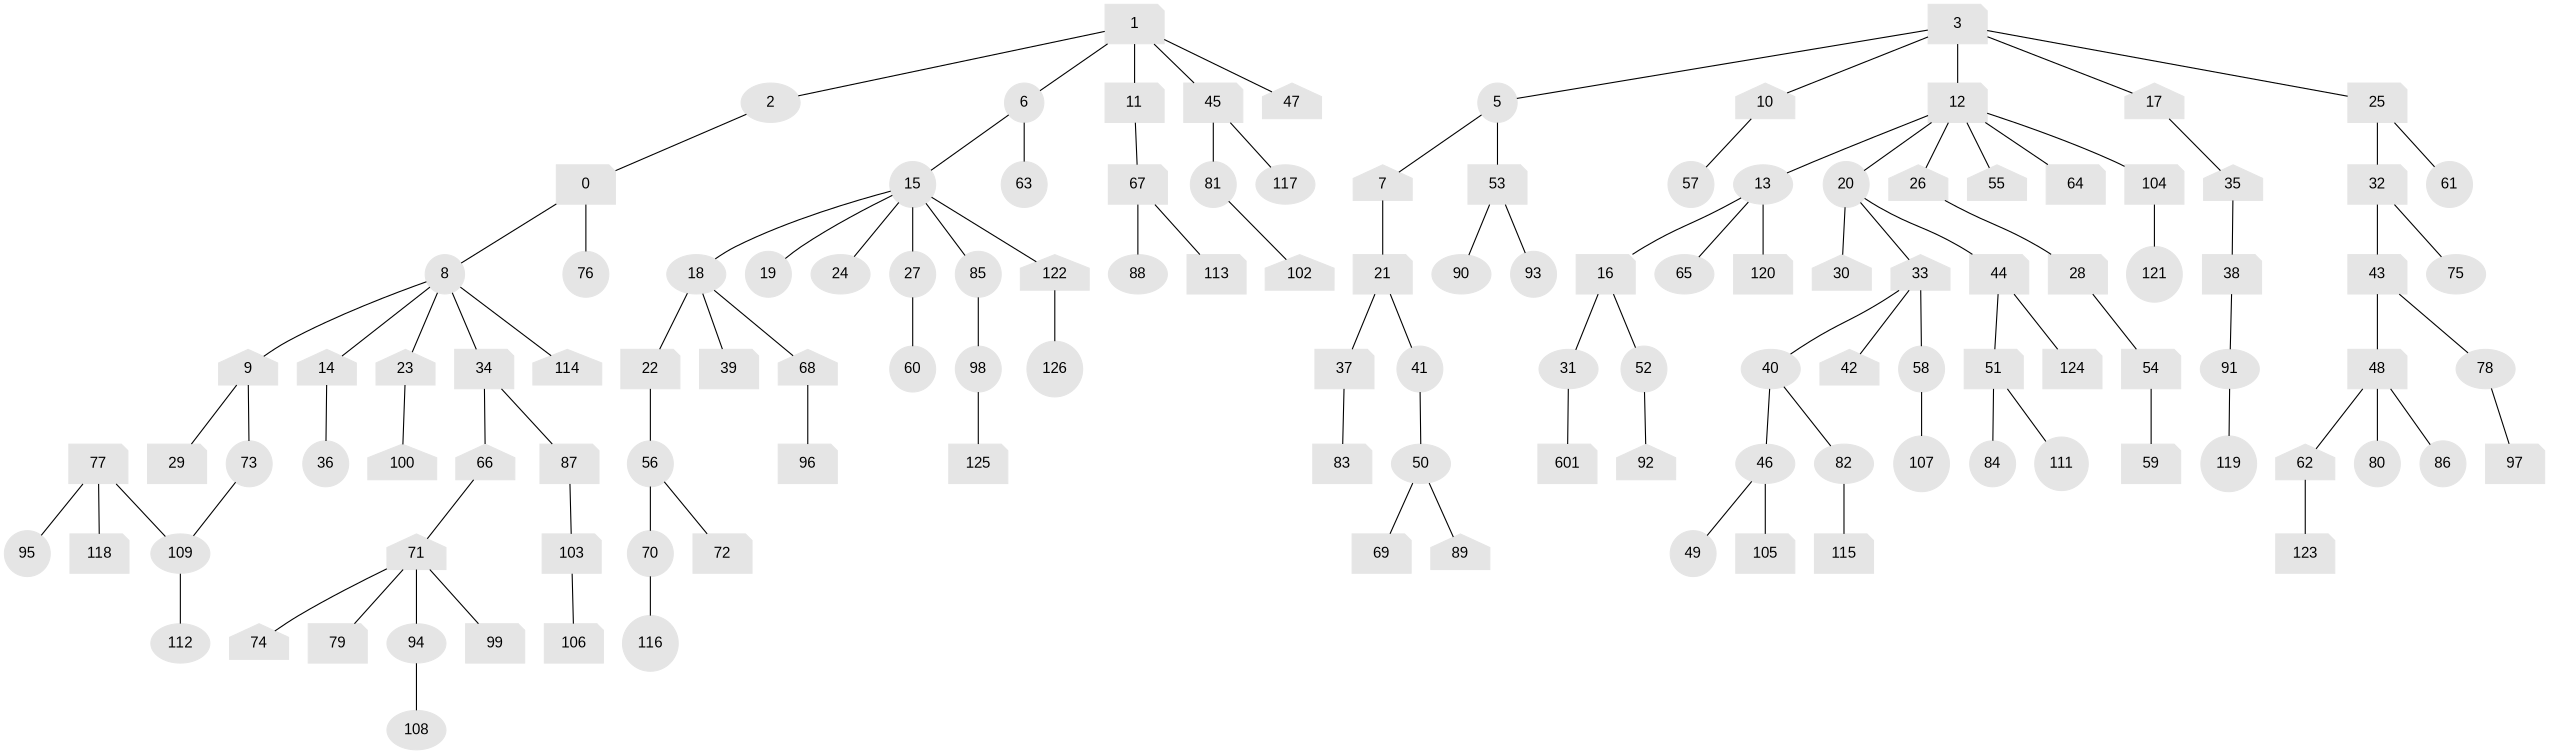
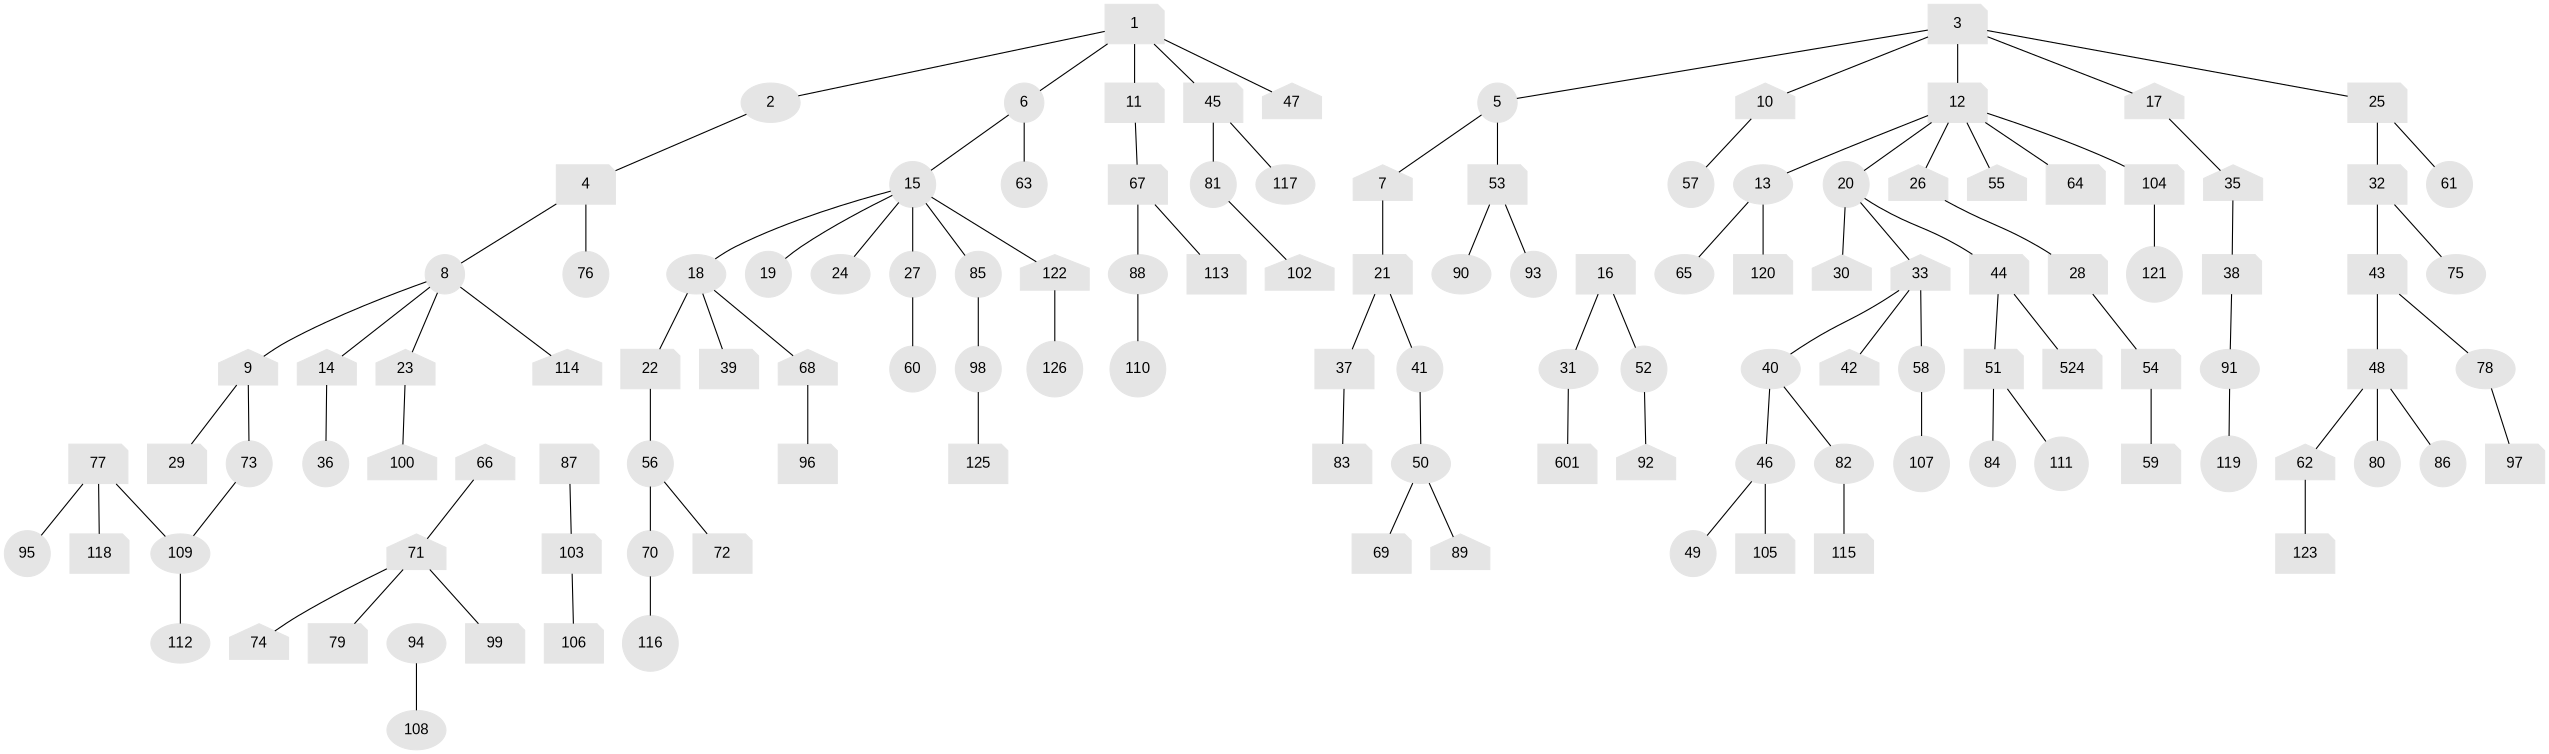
(586, 184) -> (586, 184)
(1686, 225) -> none
(484, 369) -> none
none -> (1138, 369)
(2072, 369) -> (2072, 369)
(416, 597) -> none
